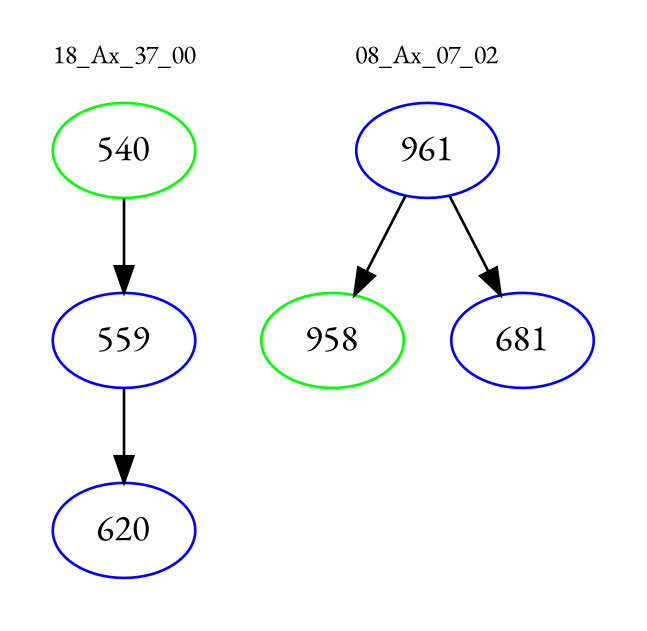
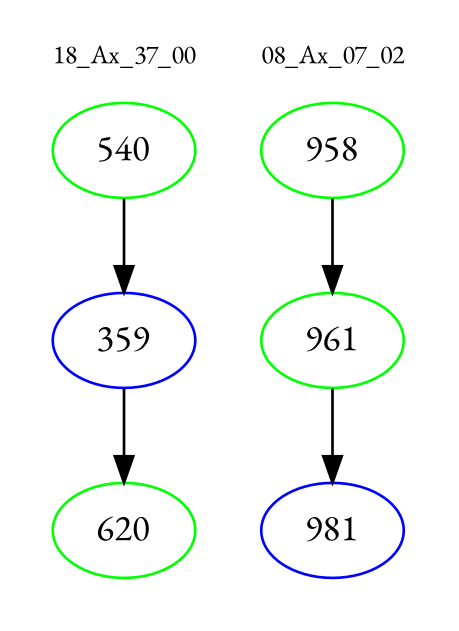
(428, 150) -> (332, 340)
(386, 234) -> (332, 232)
(124, 340) -> (124, 340)
(522, 340) -> (332, 530)
(124, 530) -> (124, 530)
